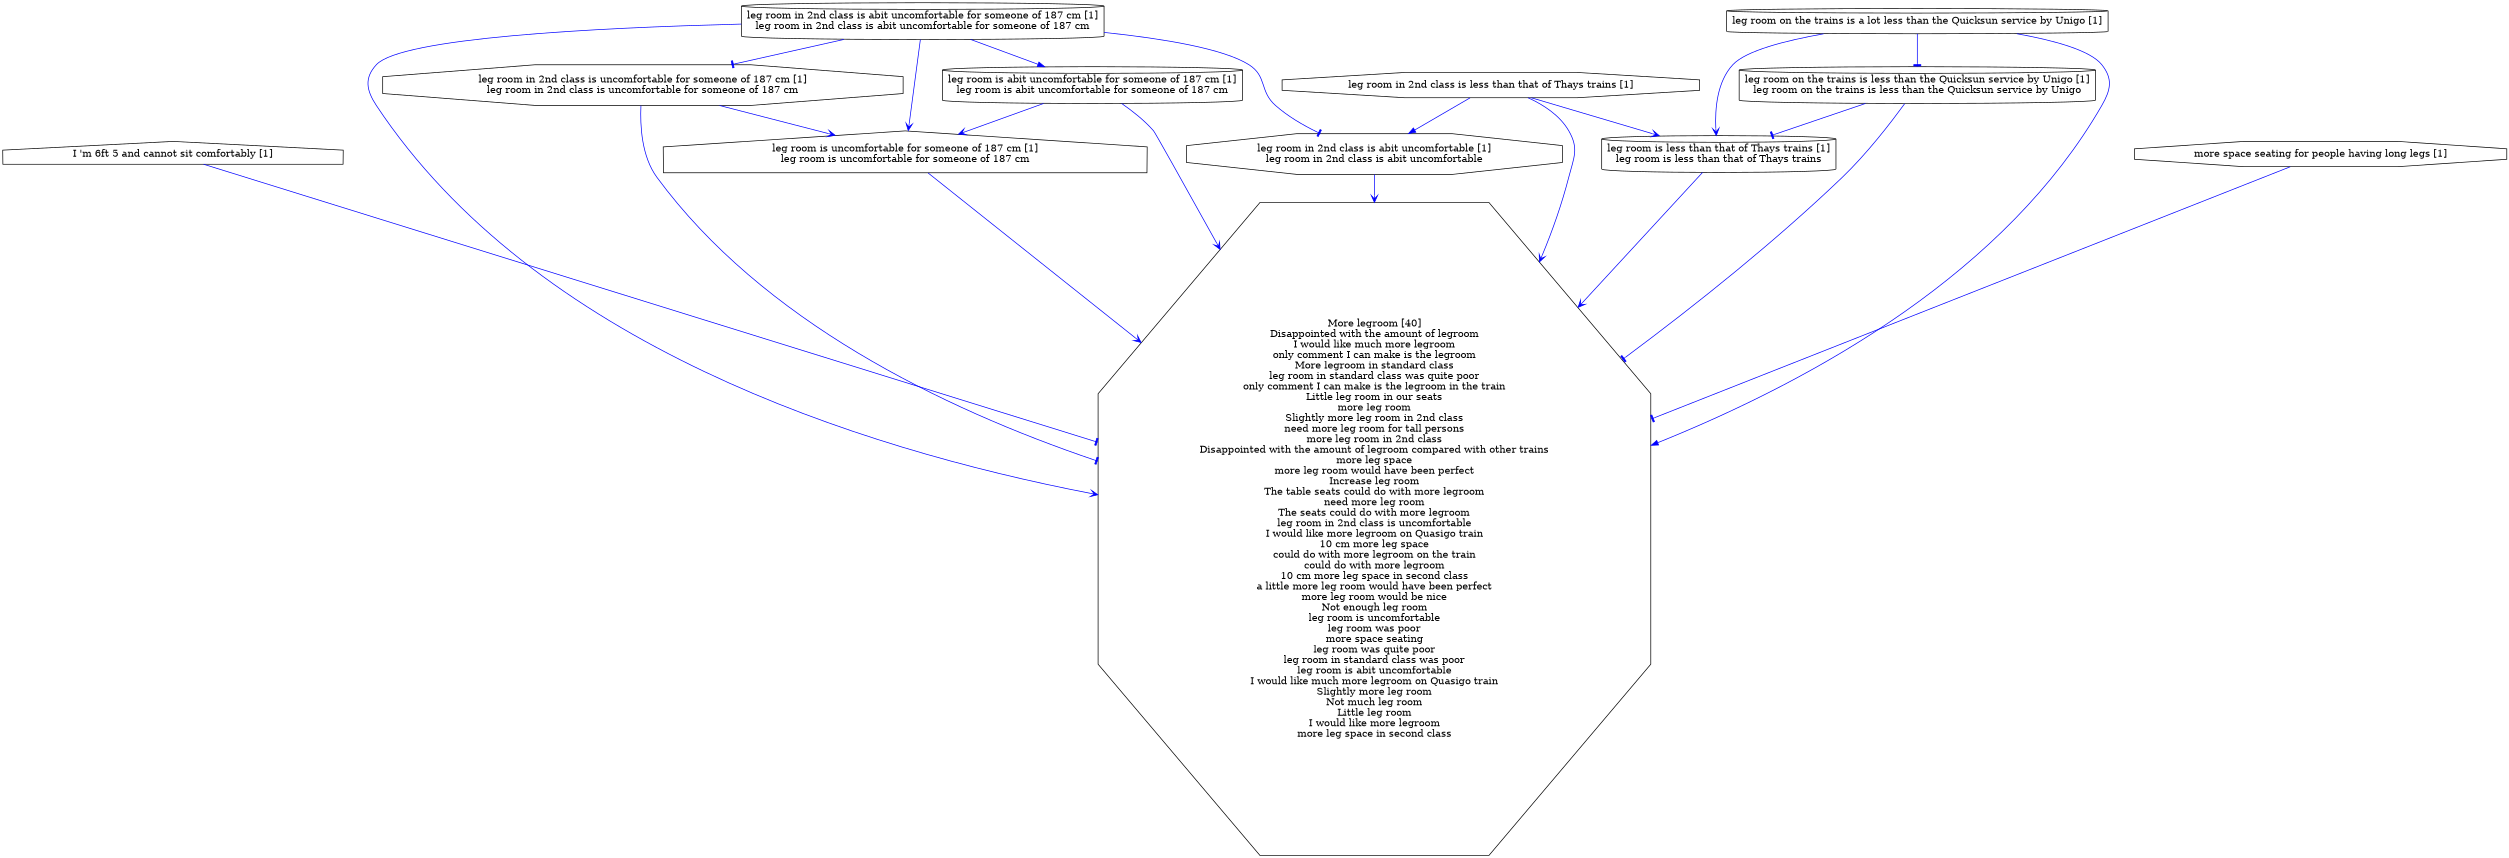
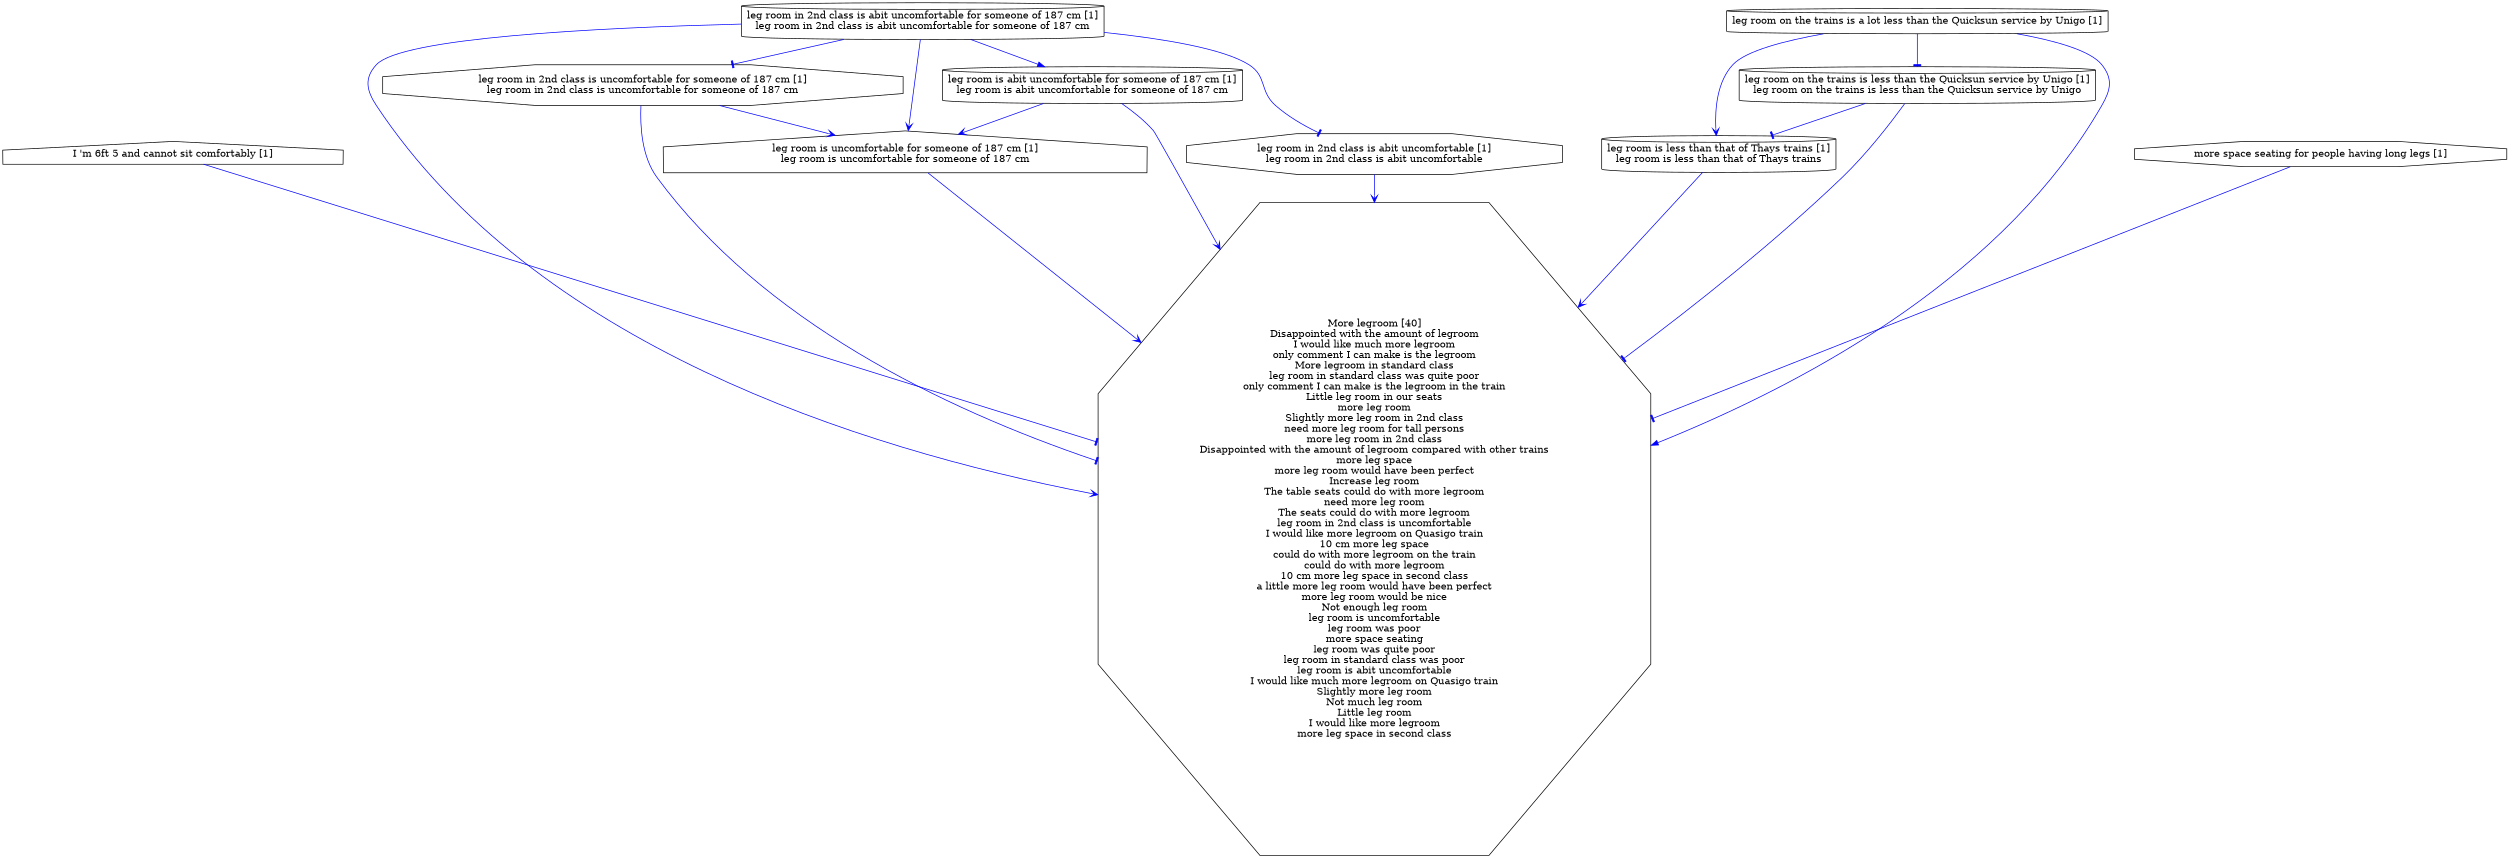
(1491, 85) -> none
